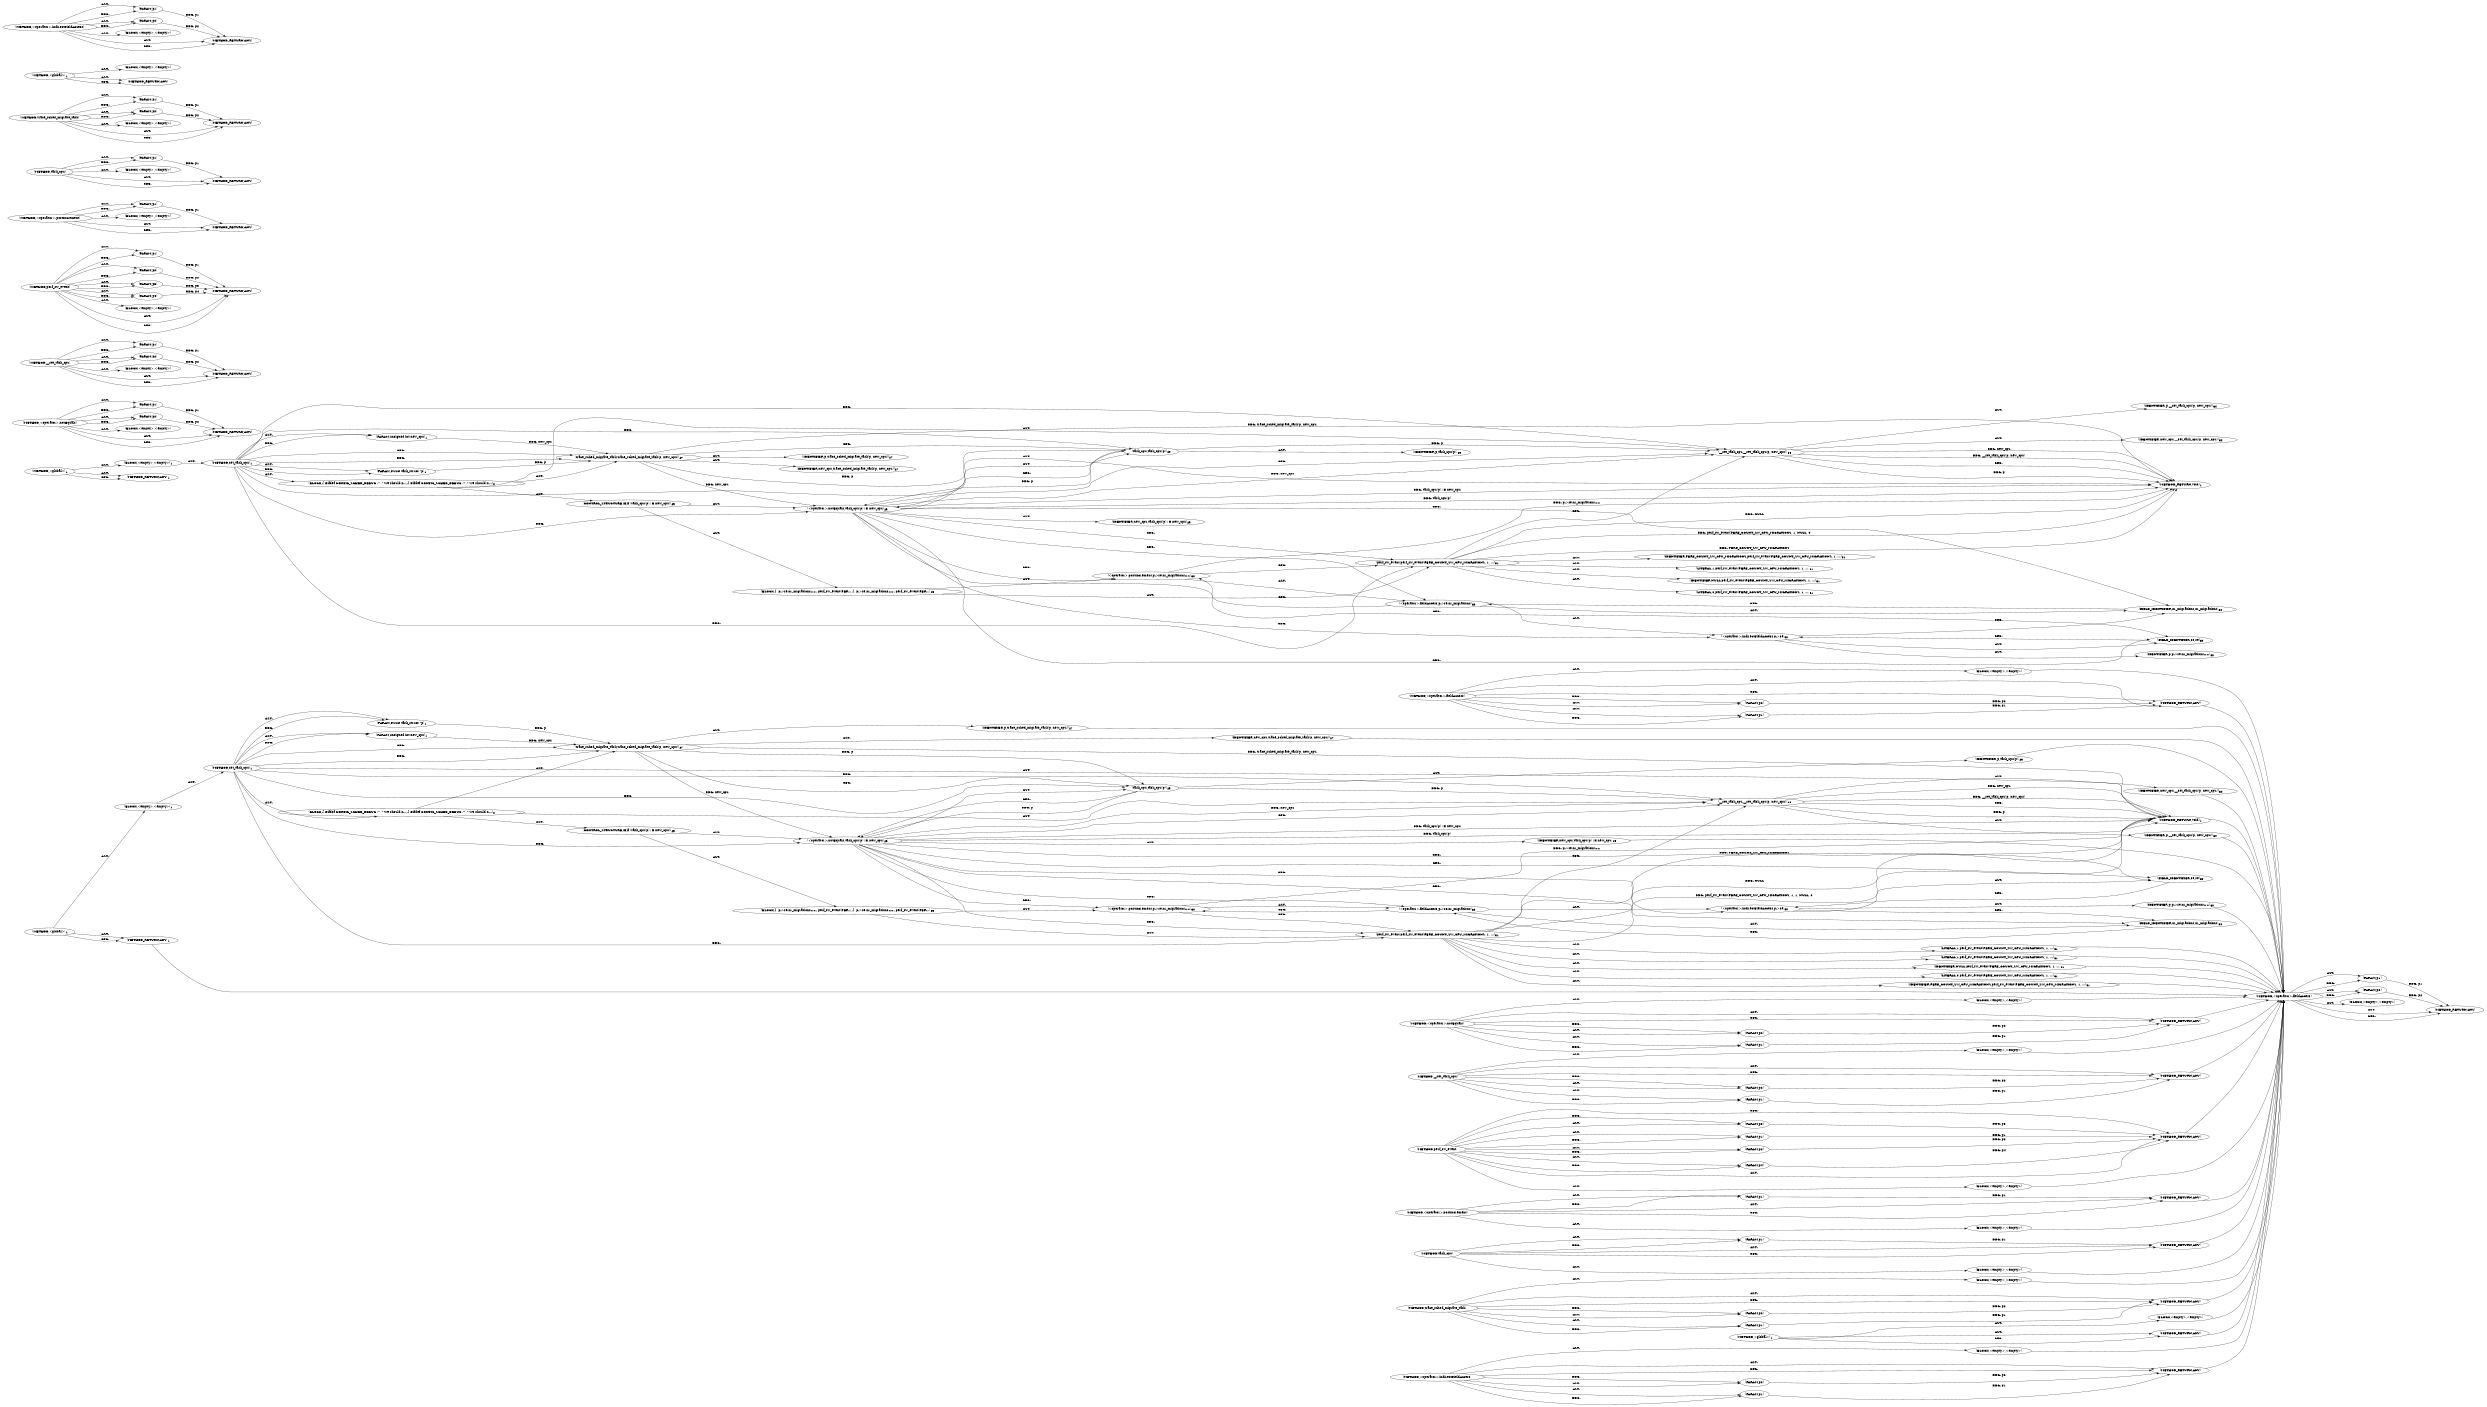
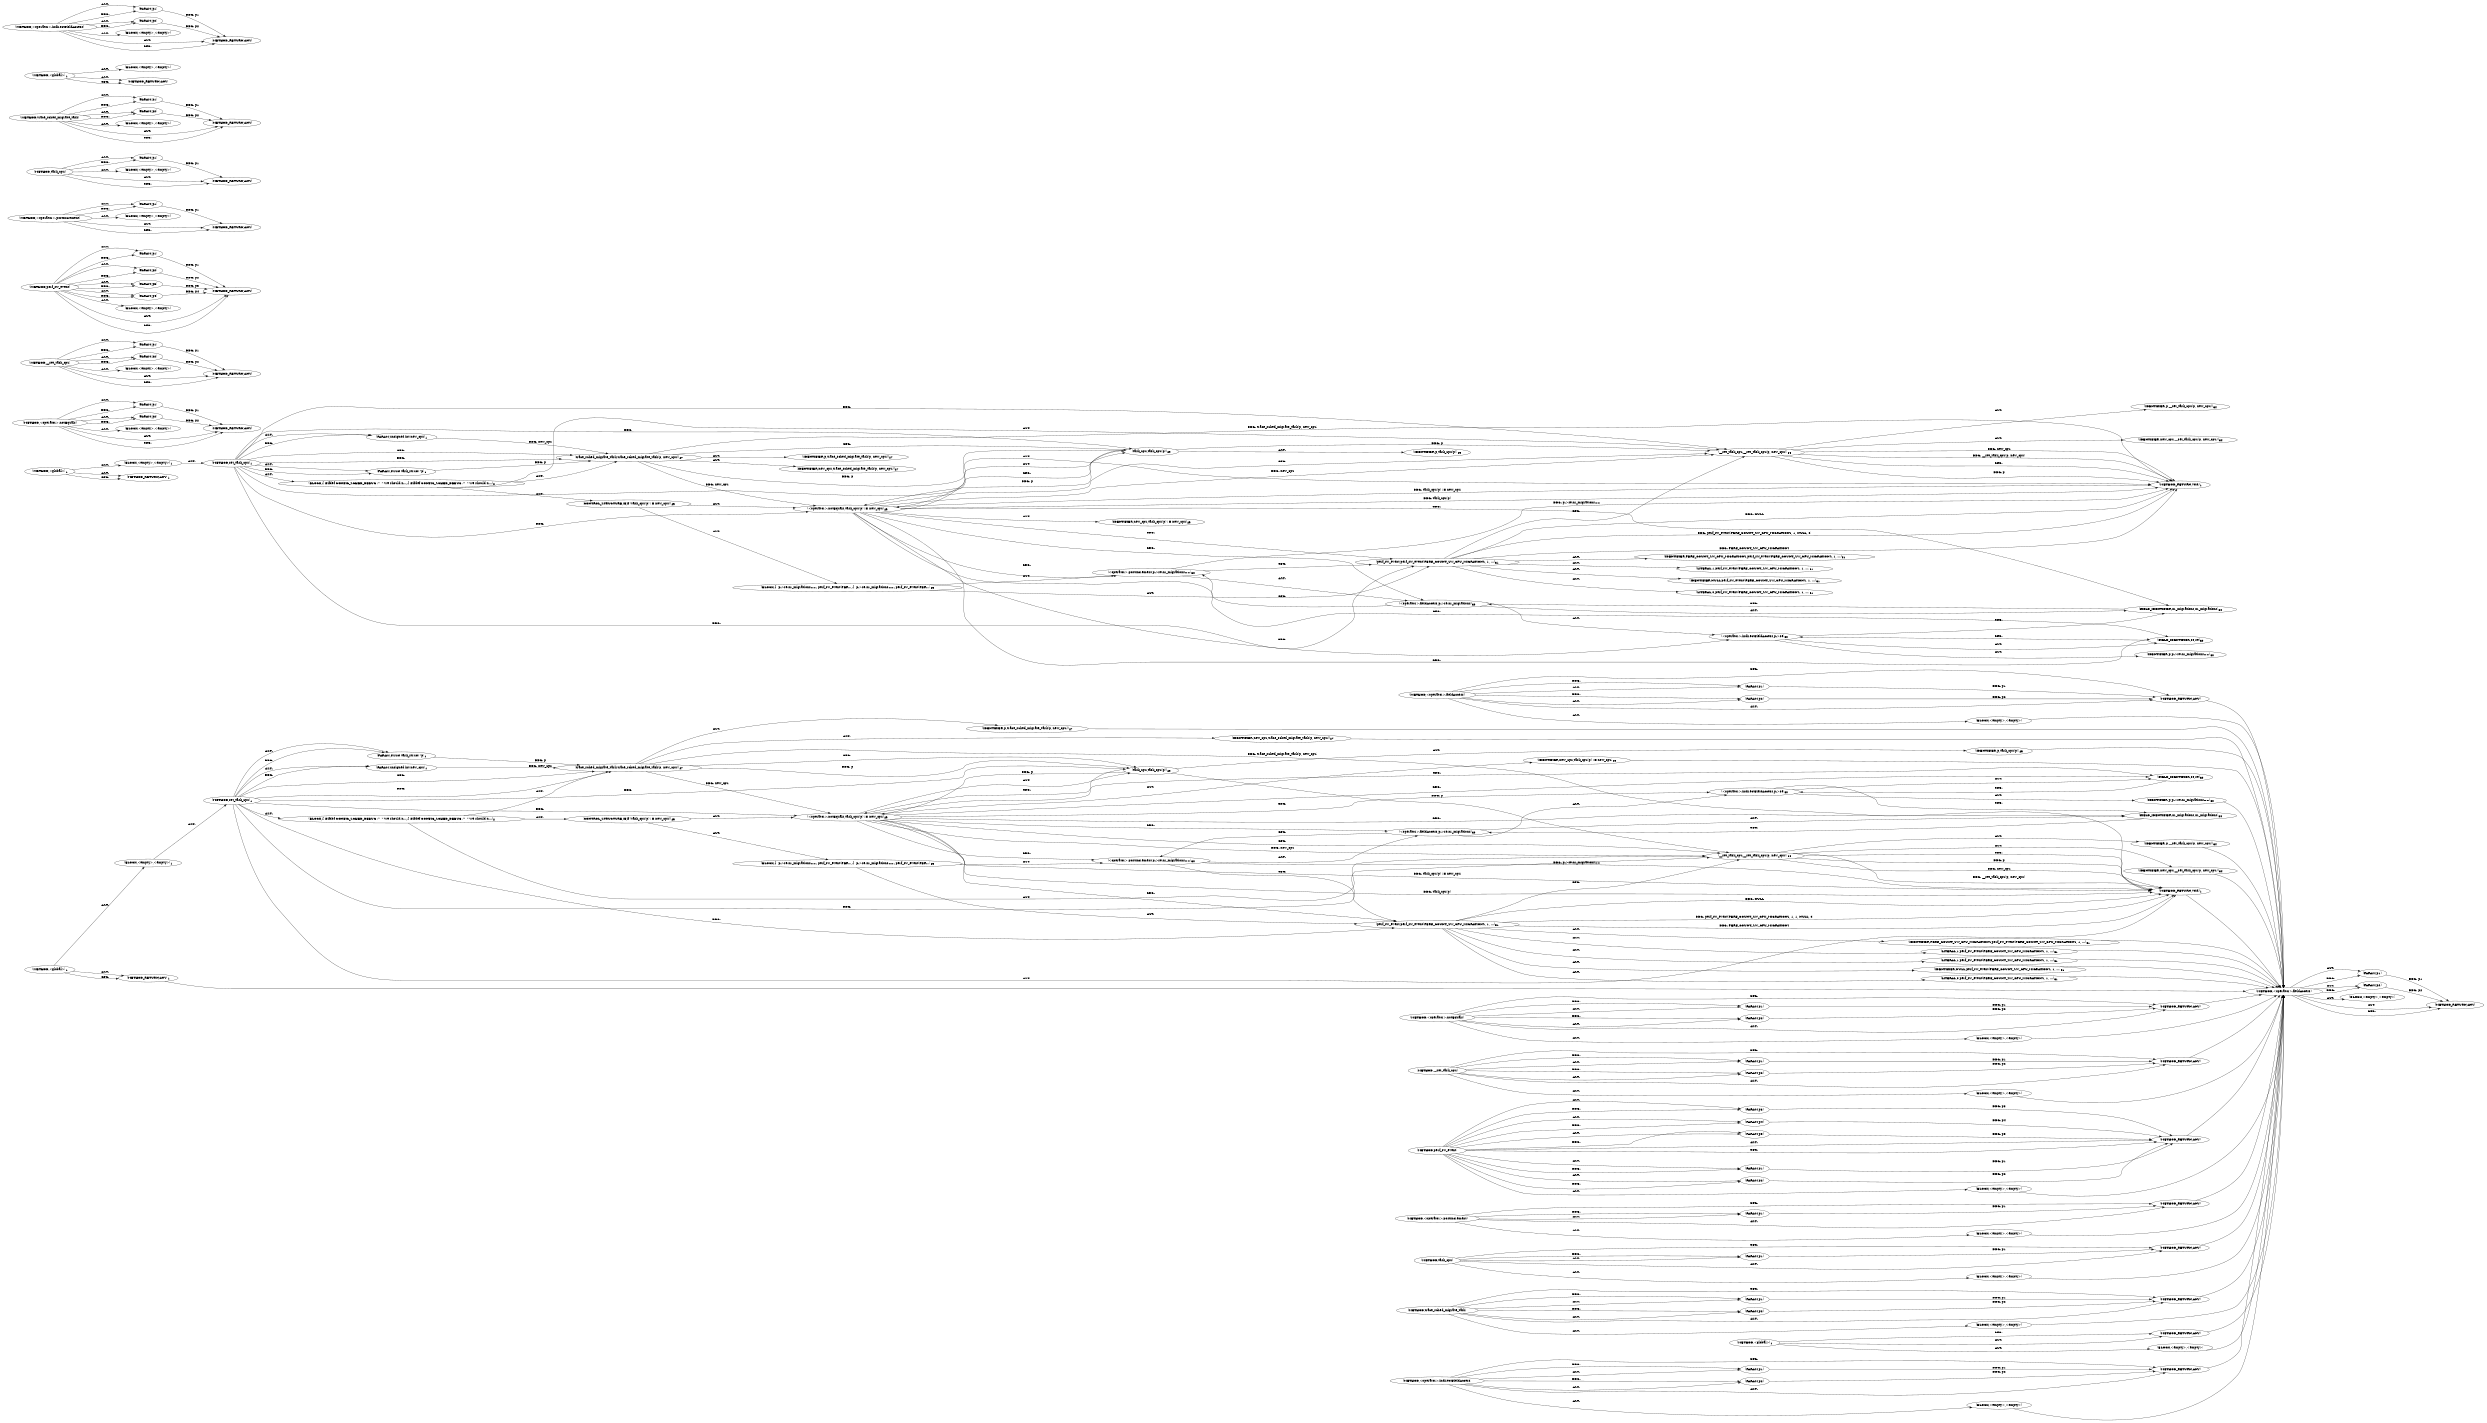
none -> (1755, 1134)
